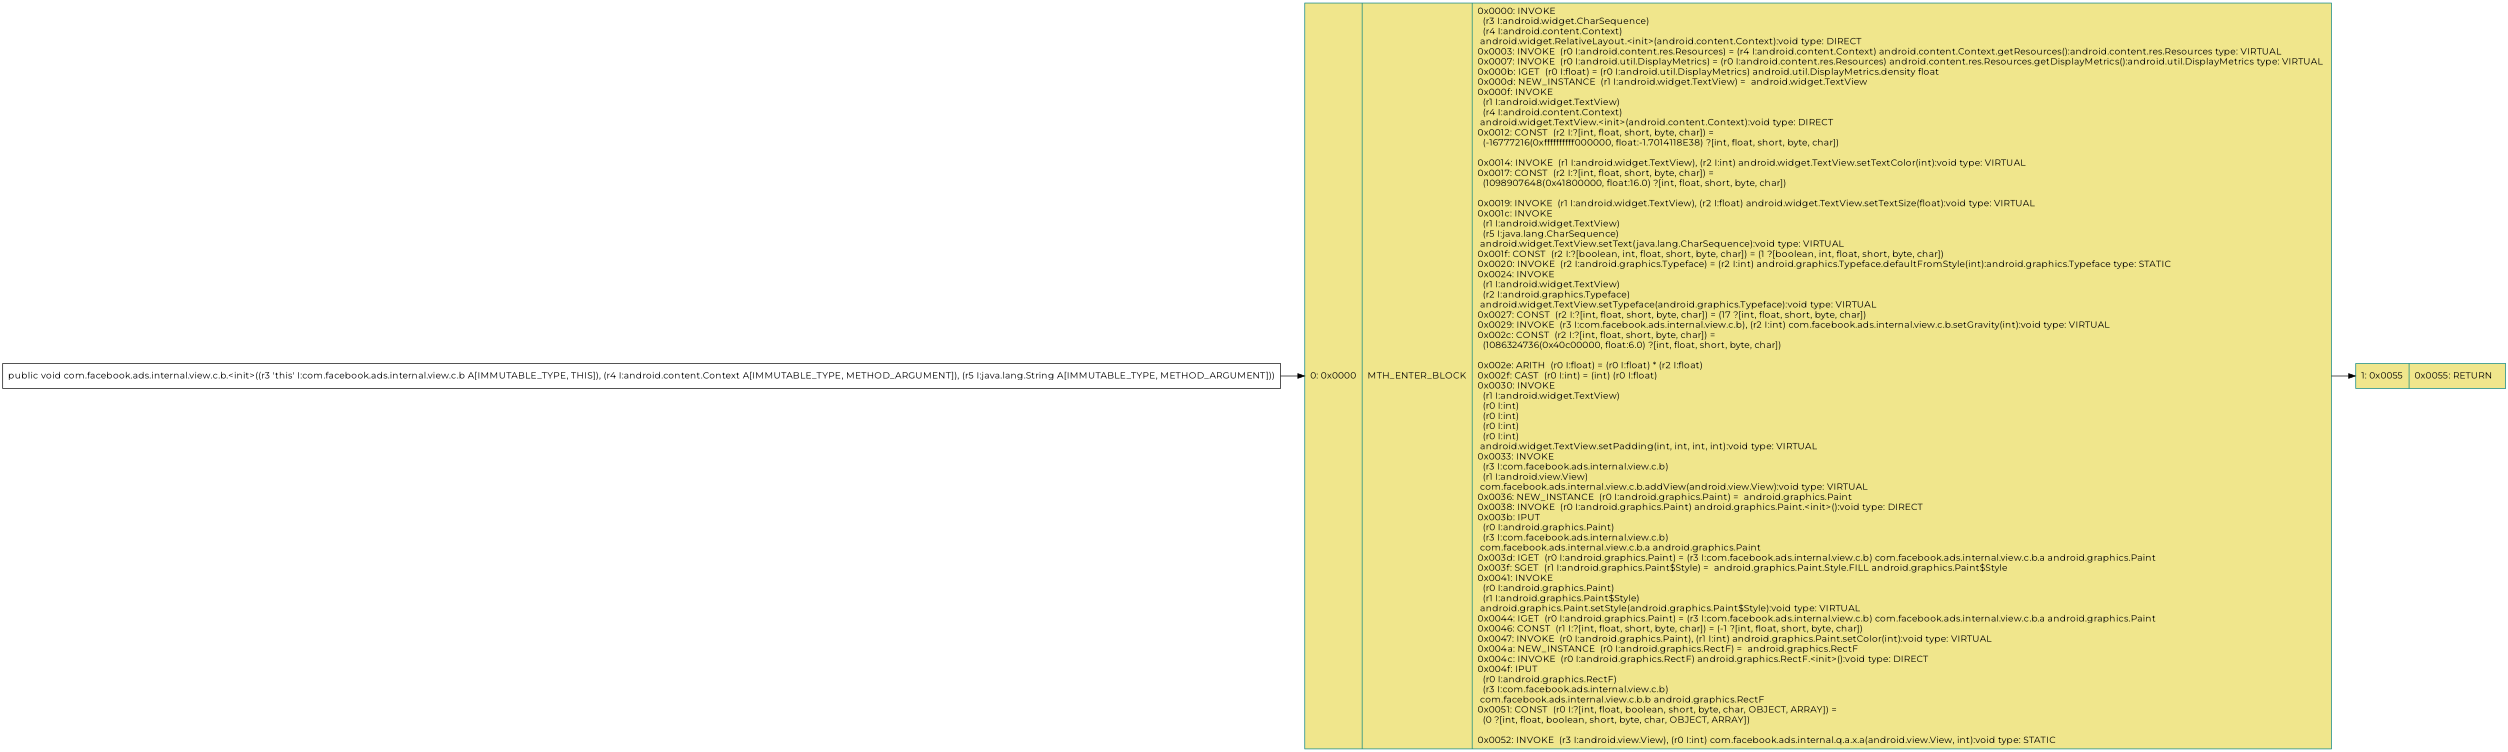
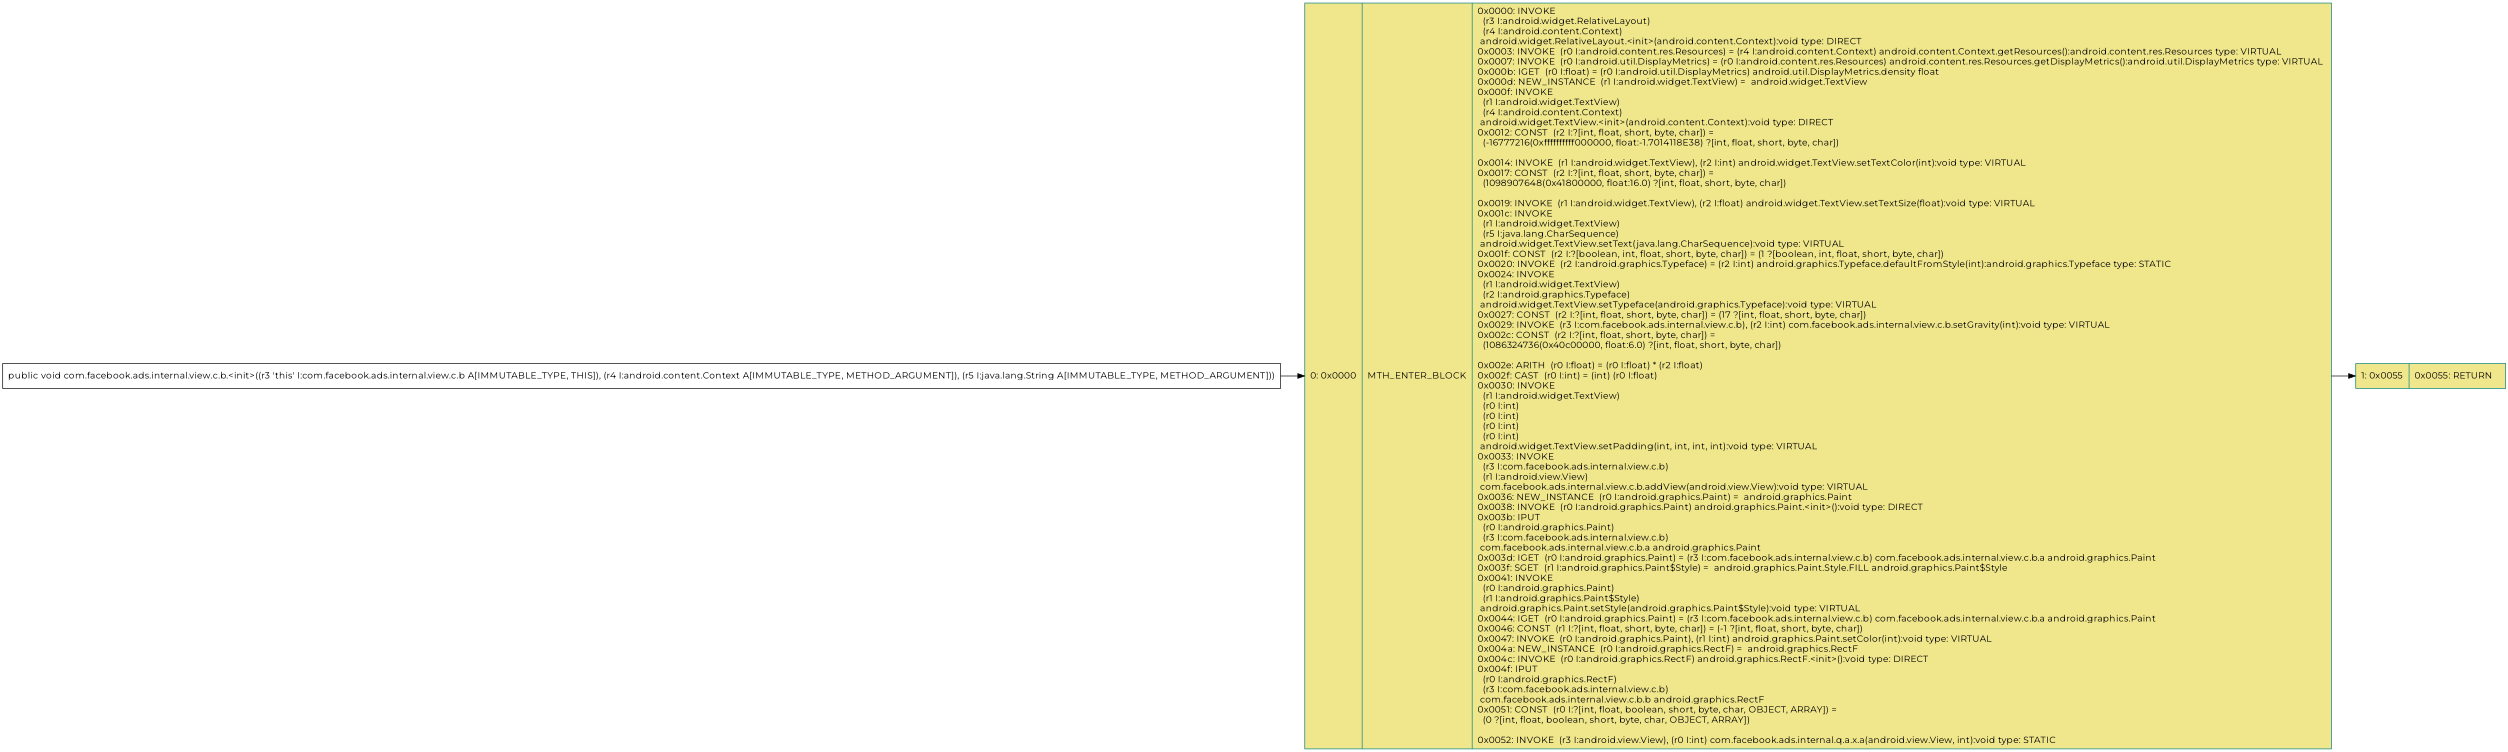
(1564, 21) -> (1564, 21)
